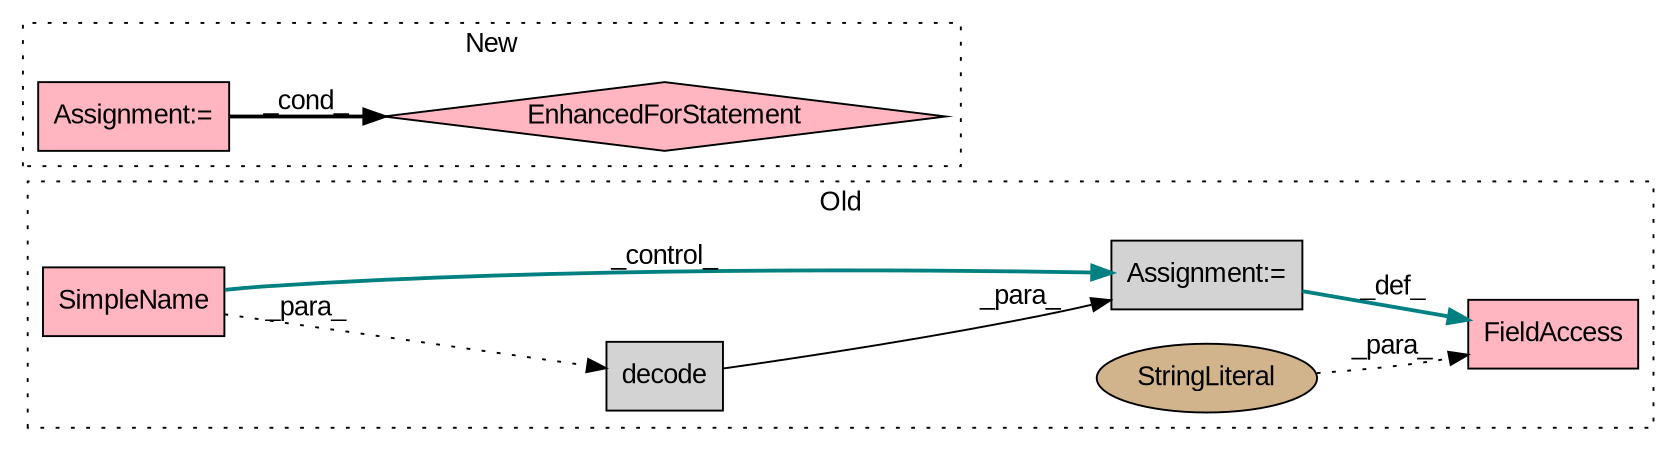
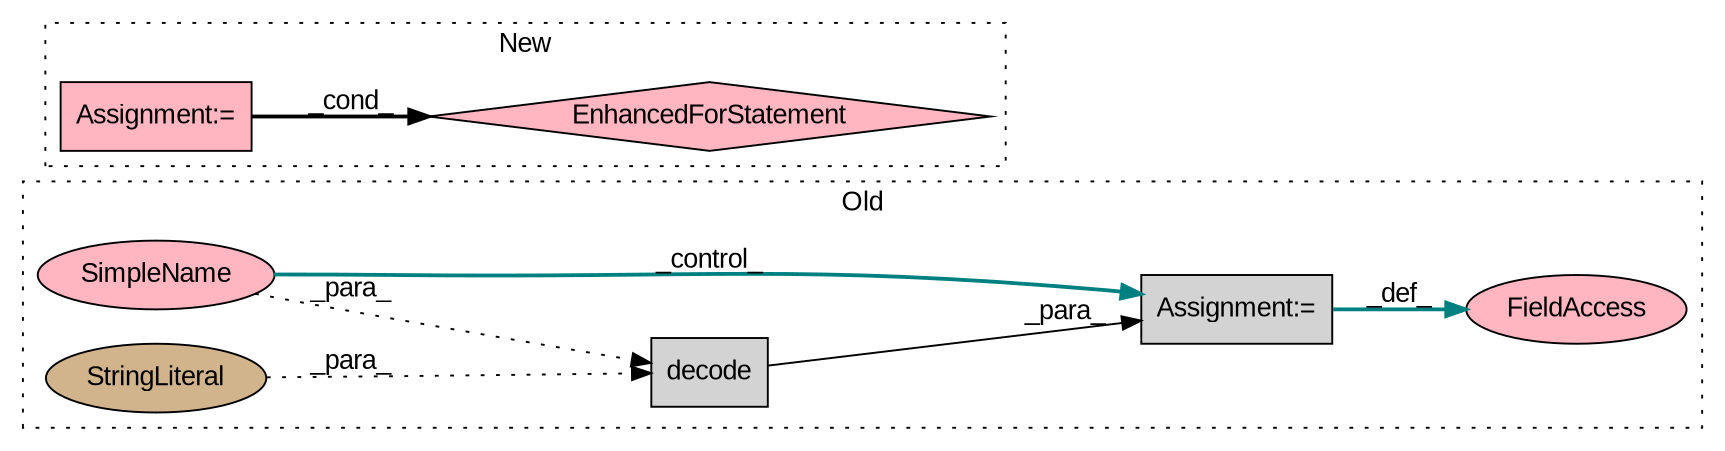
(134, 302) -> (156, 275)
(1553, 334) -> (1576, 309)
(1383, 367) -> (449, 376)
